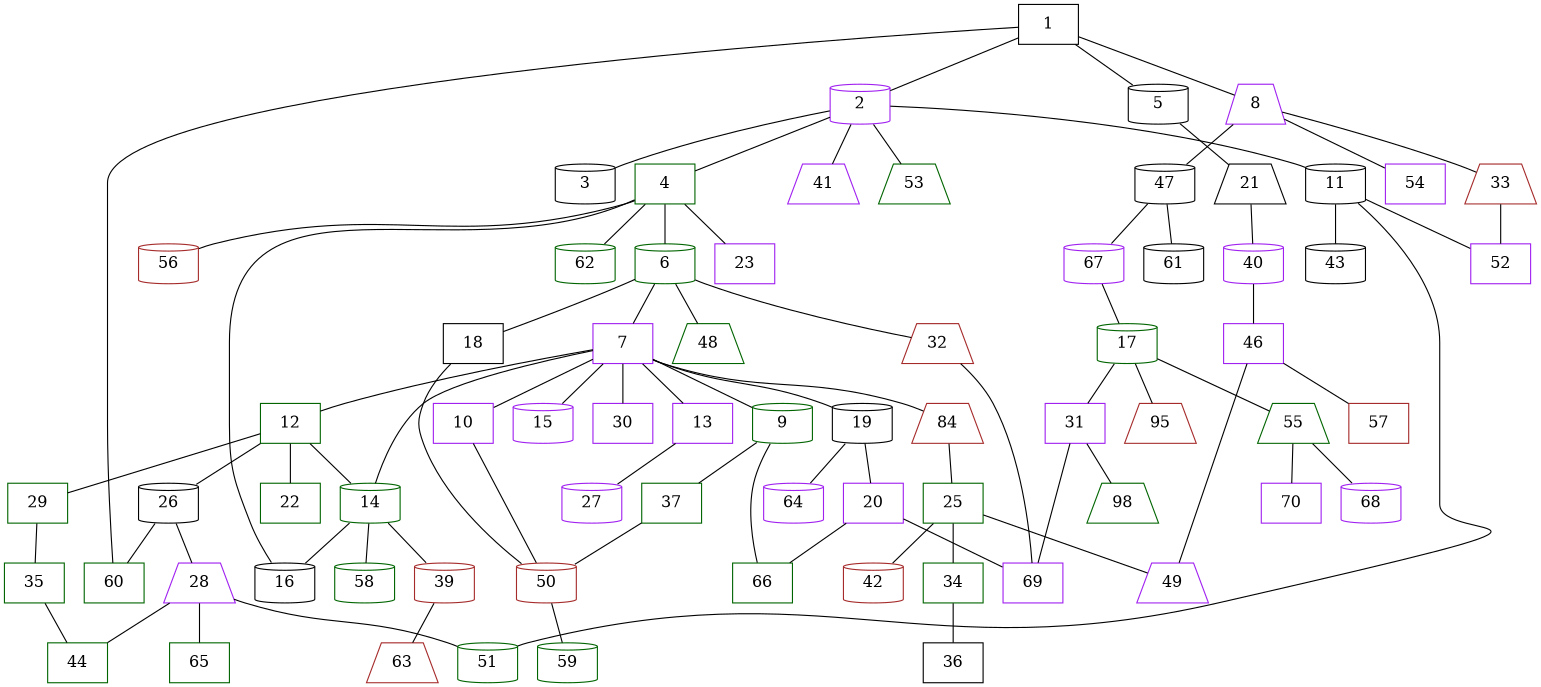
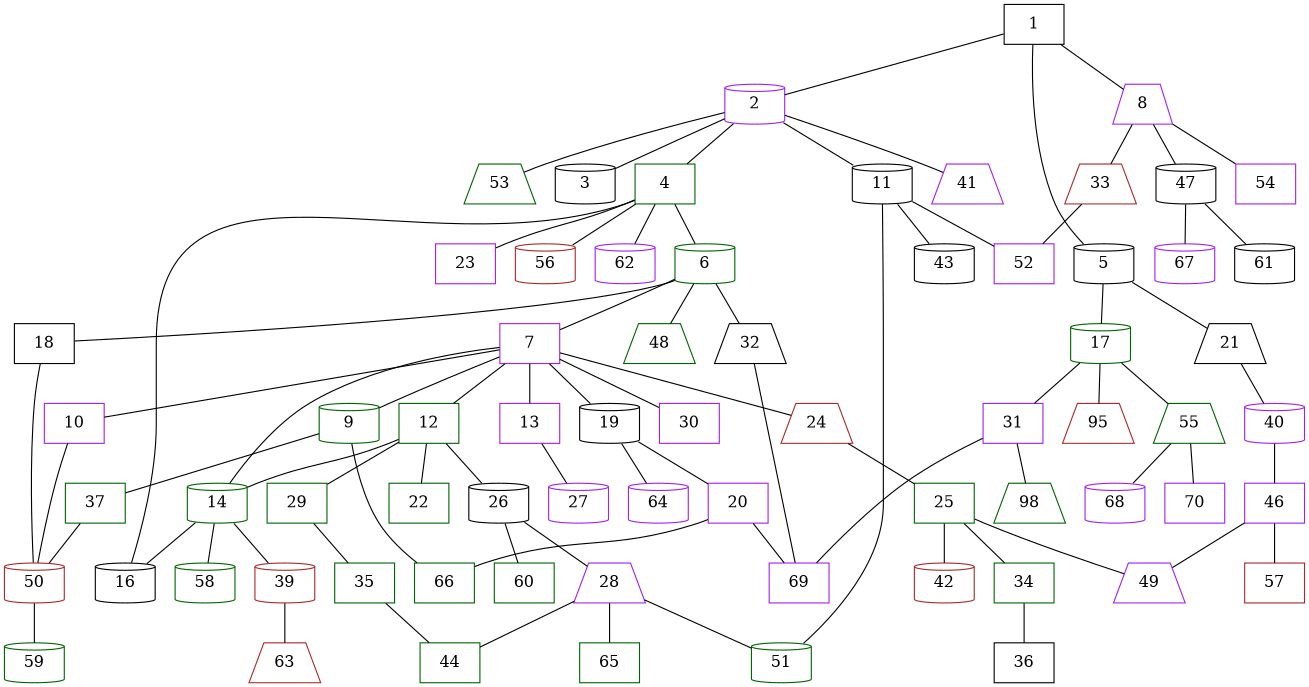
(364, 93) -> none
(585, 264) -> (625, 264)
(1111, 304) -> (1102, 304)
(938, 344) -> (750, 344)
(543, 423) -> none
(948, 423) -> (817, 423)
